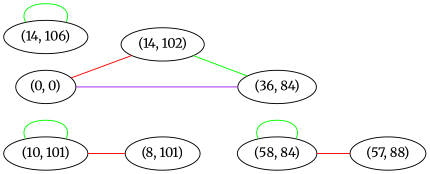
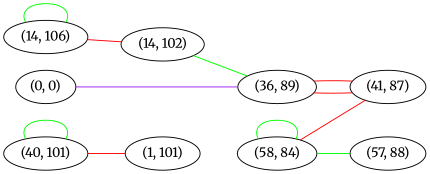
(101, 67) -> (104, 41)
(277, 87) -> (277, 87)
none -> (388, 87)
(46, 154) -> (46, 154)
(163, 154) -> (163, 154)
(334, 154) -> (334, 154)
